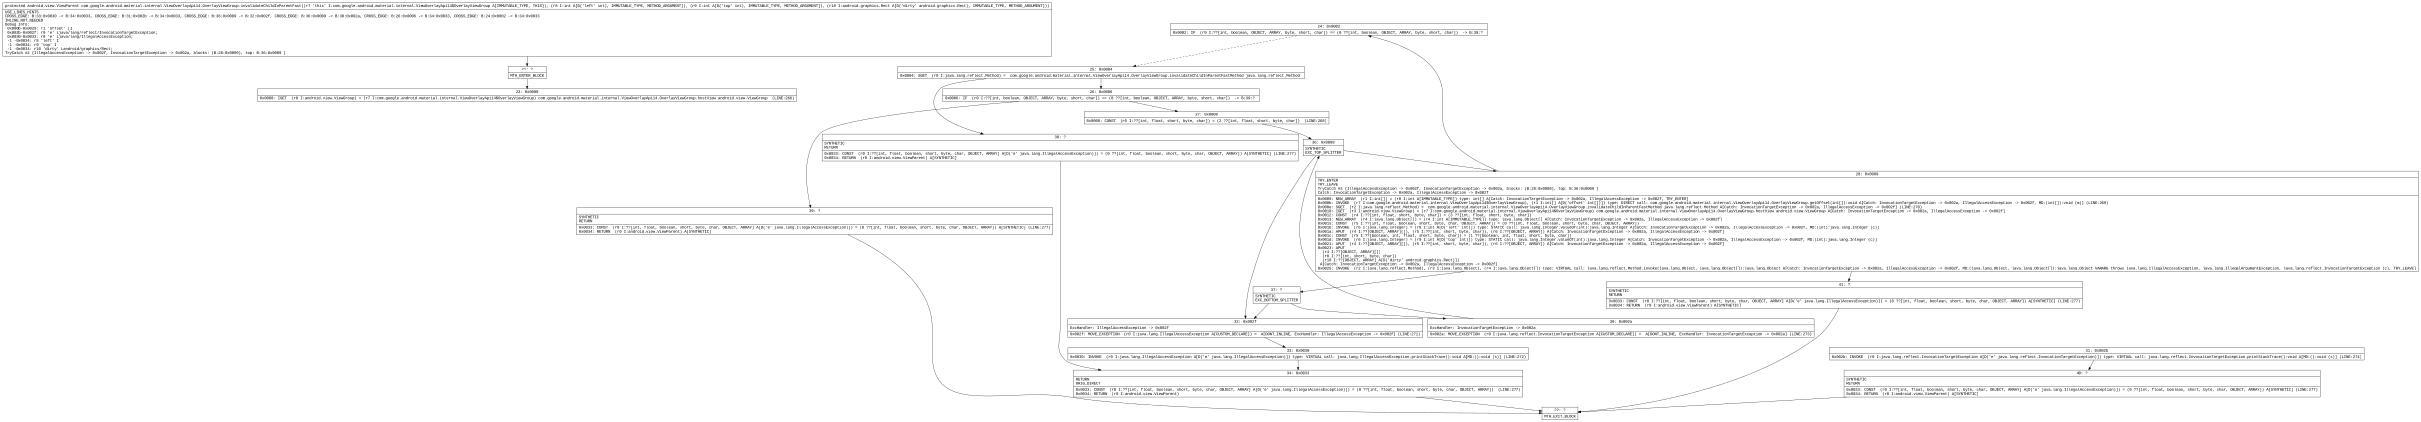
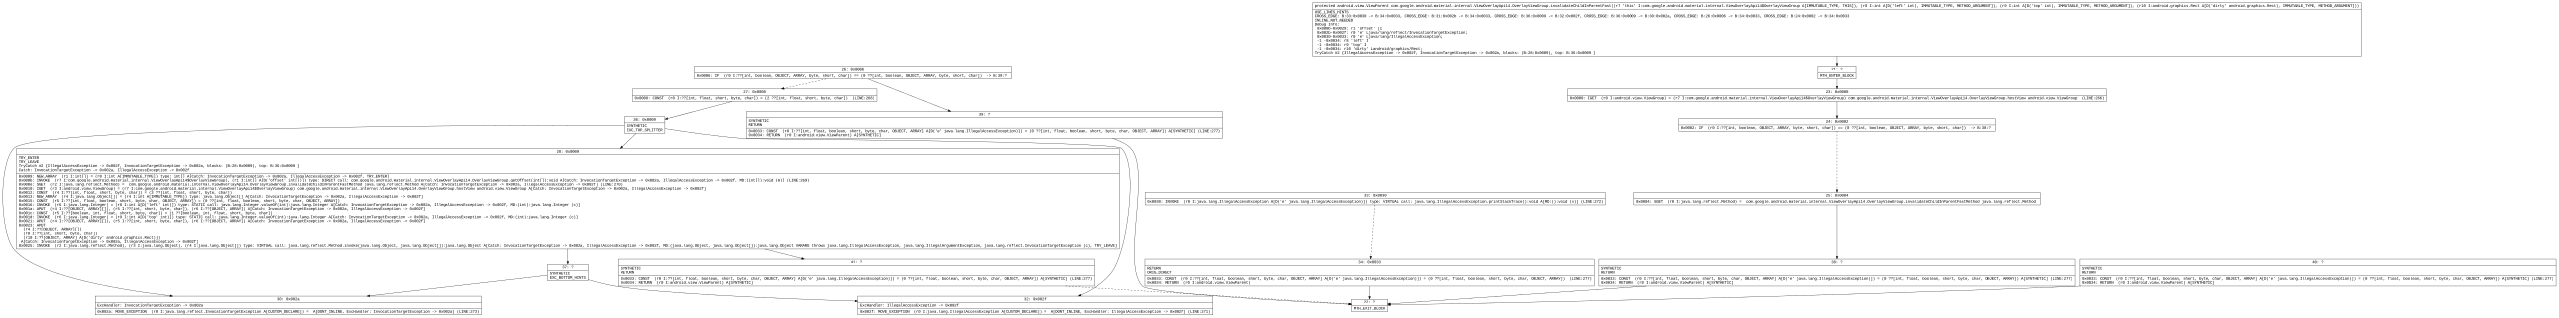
(1101, 82) -> none
(1443, 97) -> (1837, 109)
(1152, 106) -> (805, 84)
(1060, 279) -> (1518, 295)
(1340, 290) -> (184, 131)
(1277, 300) -> (568, 278)
(1274, 342) -> none
(2097, 354) -> none
(1298, 364) -> (1373, 231)
(1721, 384) -> (1158, 292)
